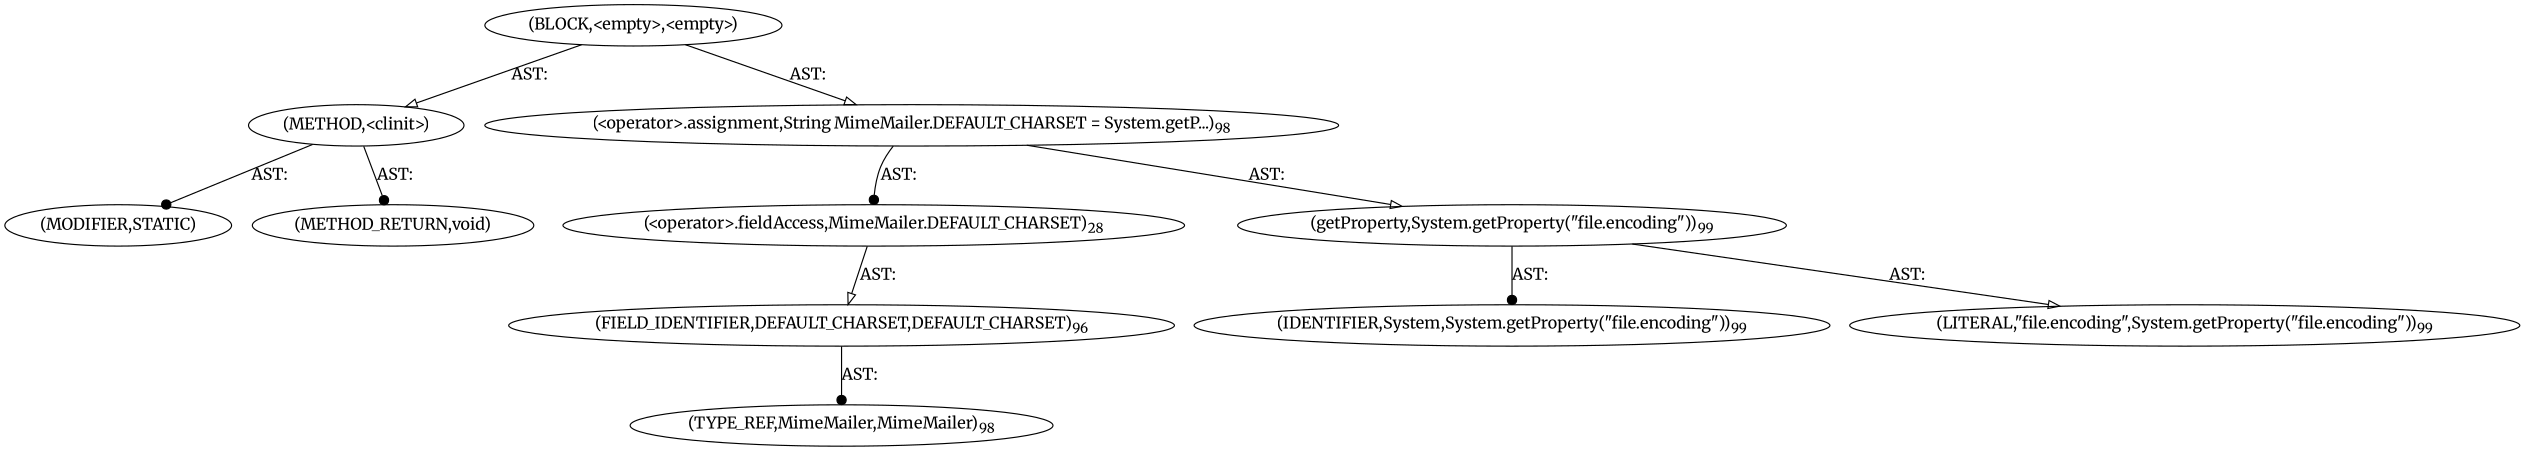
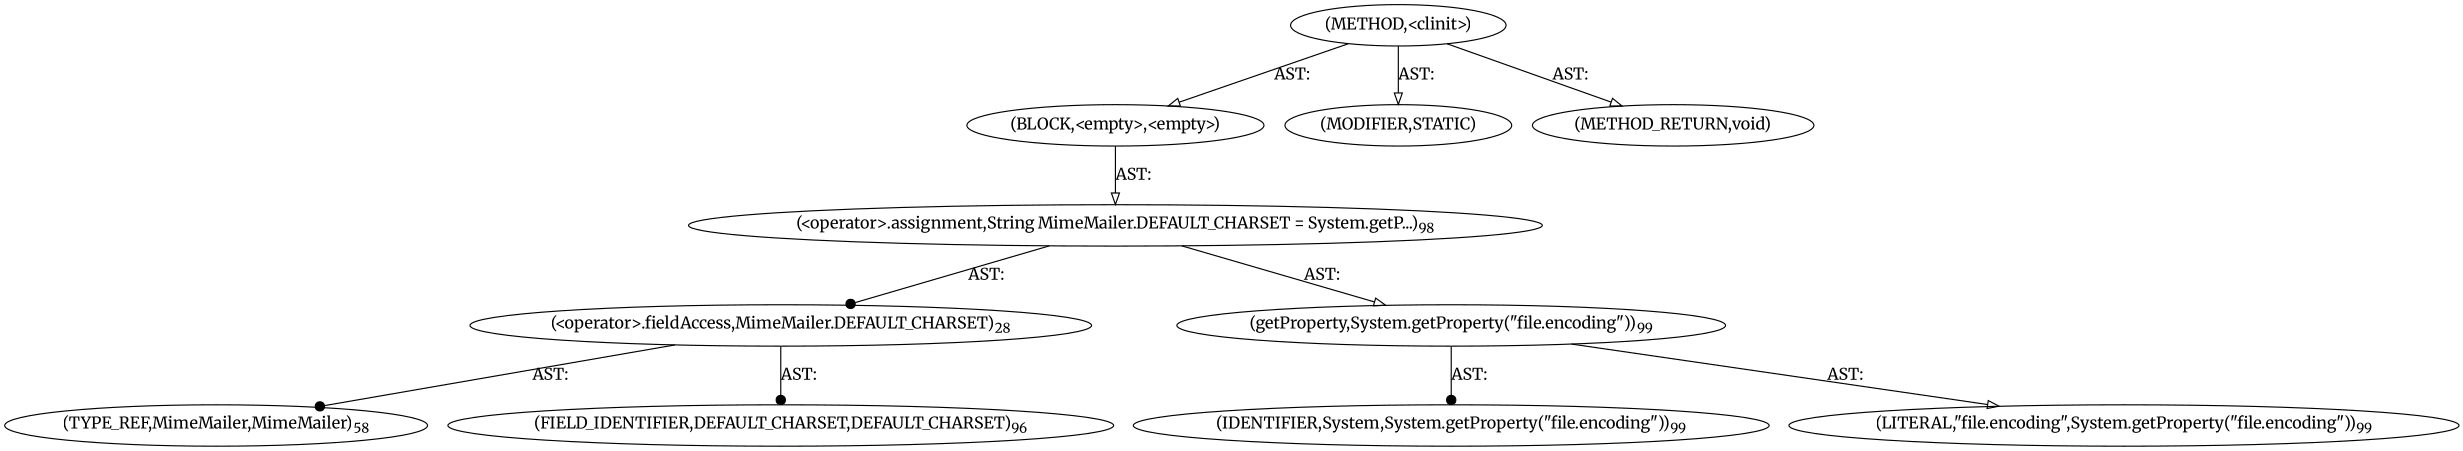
(499, 74) -> (1264, 73)
(373, 171) -> (1529, 73)
(242, 174) -> (1398, 70)
(859, 270) -> (781, 371)
(842, 371) -> (500, 375)
(987, 424) -> (362, 424)
